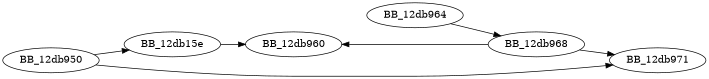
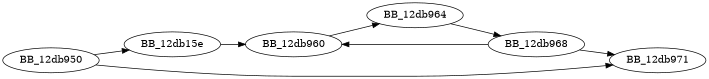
none -> (351, 31)
